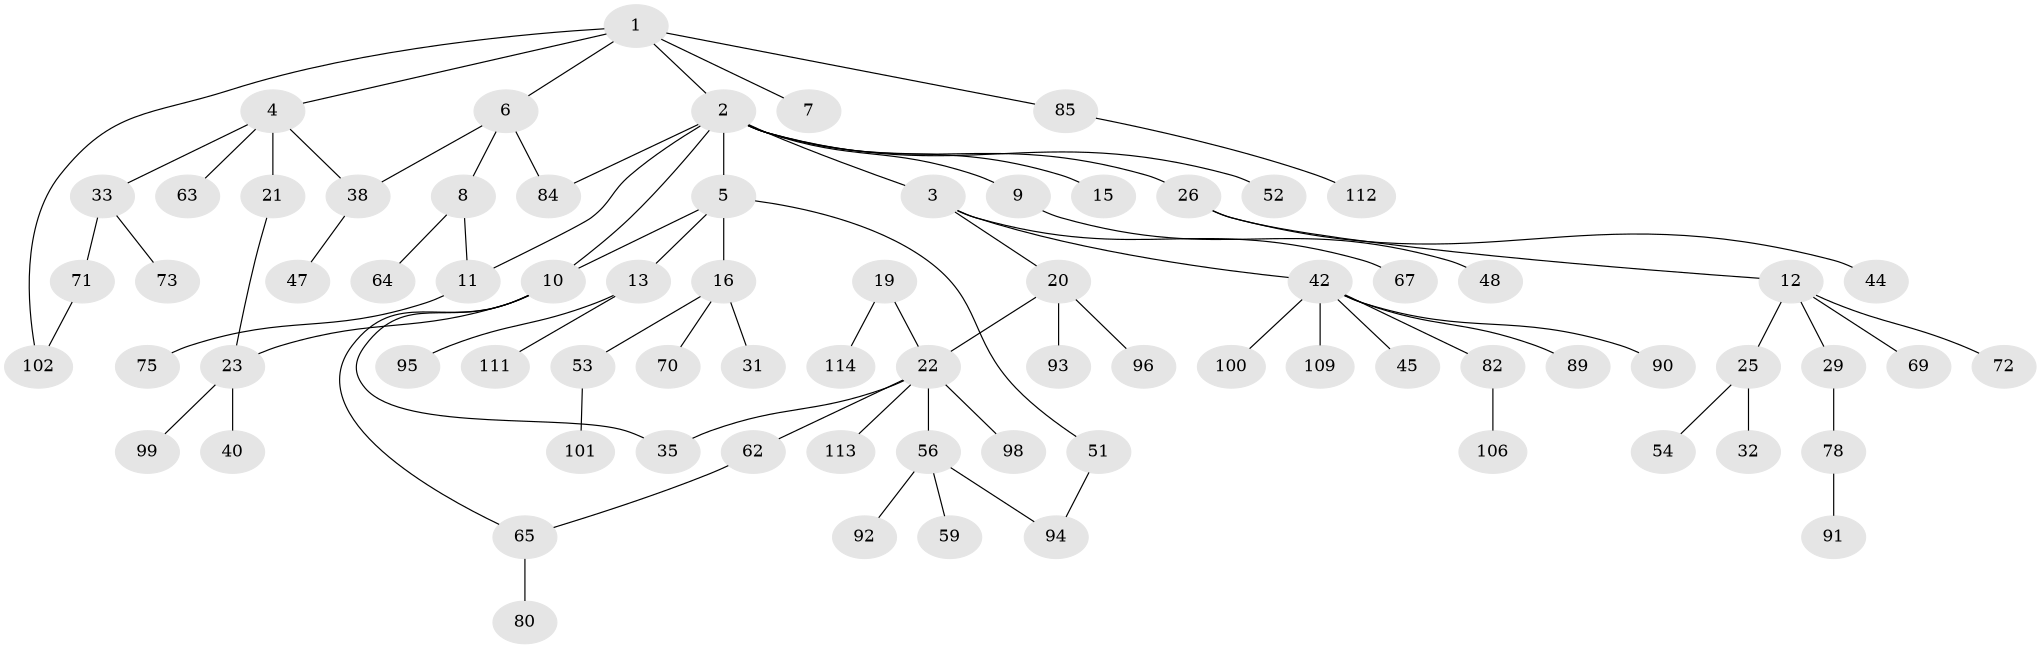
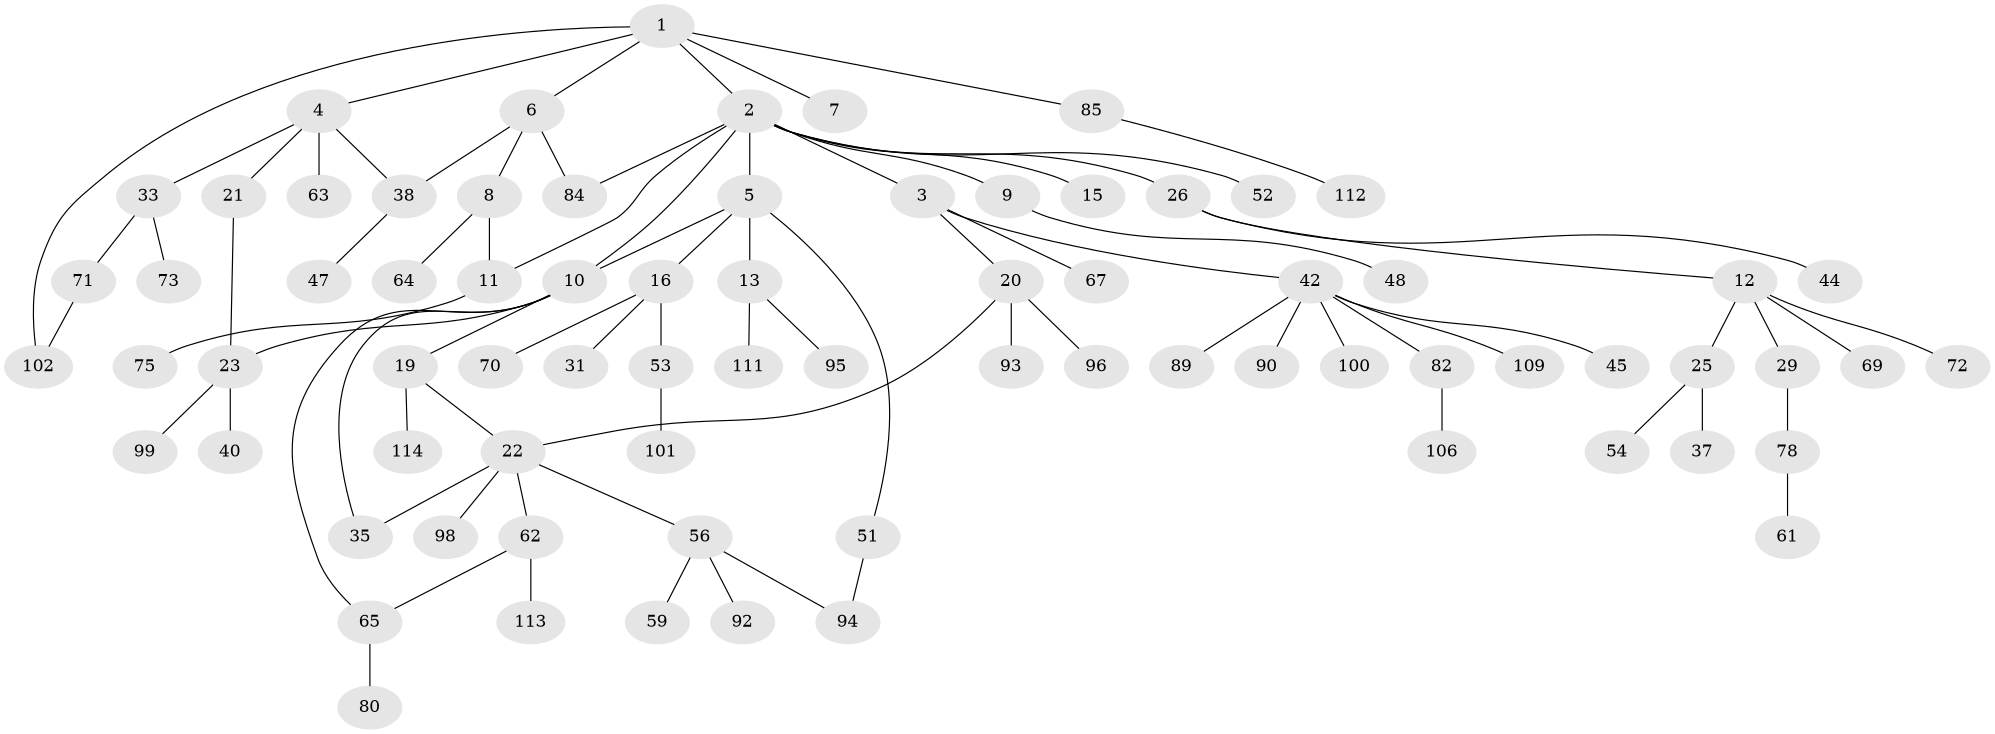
none -> (490, 324)
(885, 409) -> (531, 580)
(1748, 452) -> (1702, 452)
(1834, 537) -> (1788, 537)
